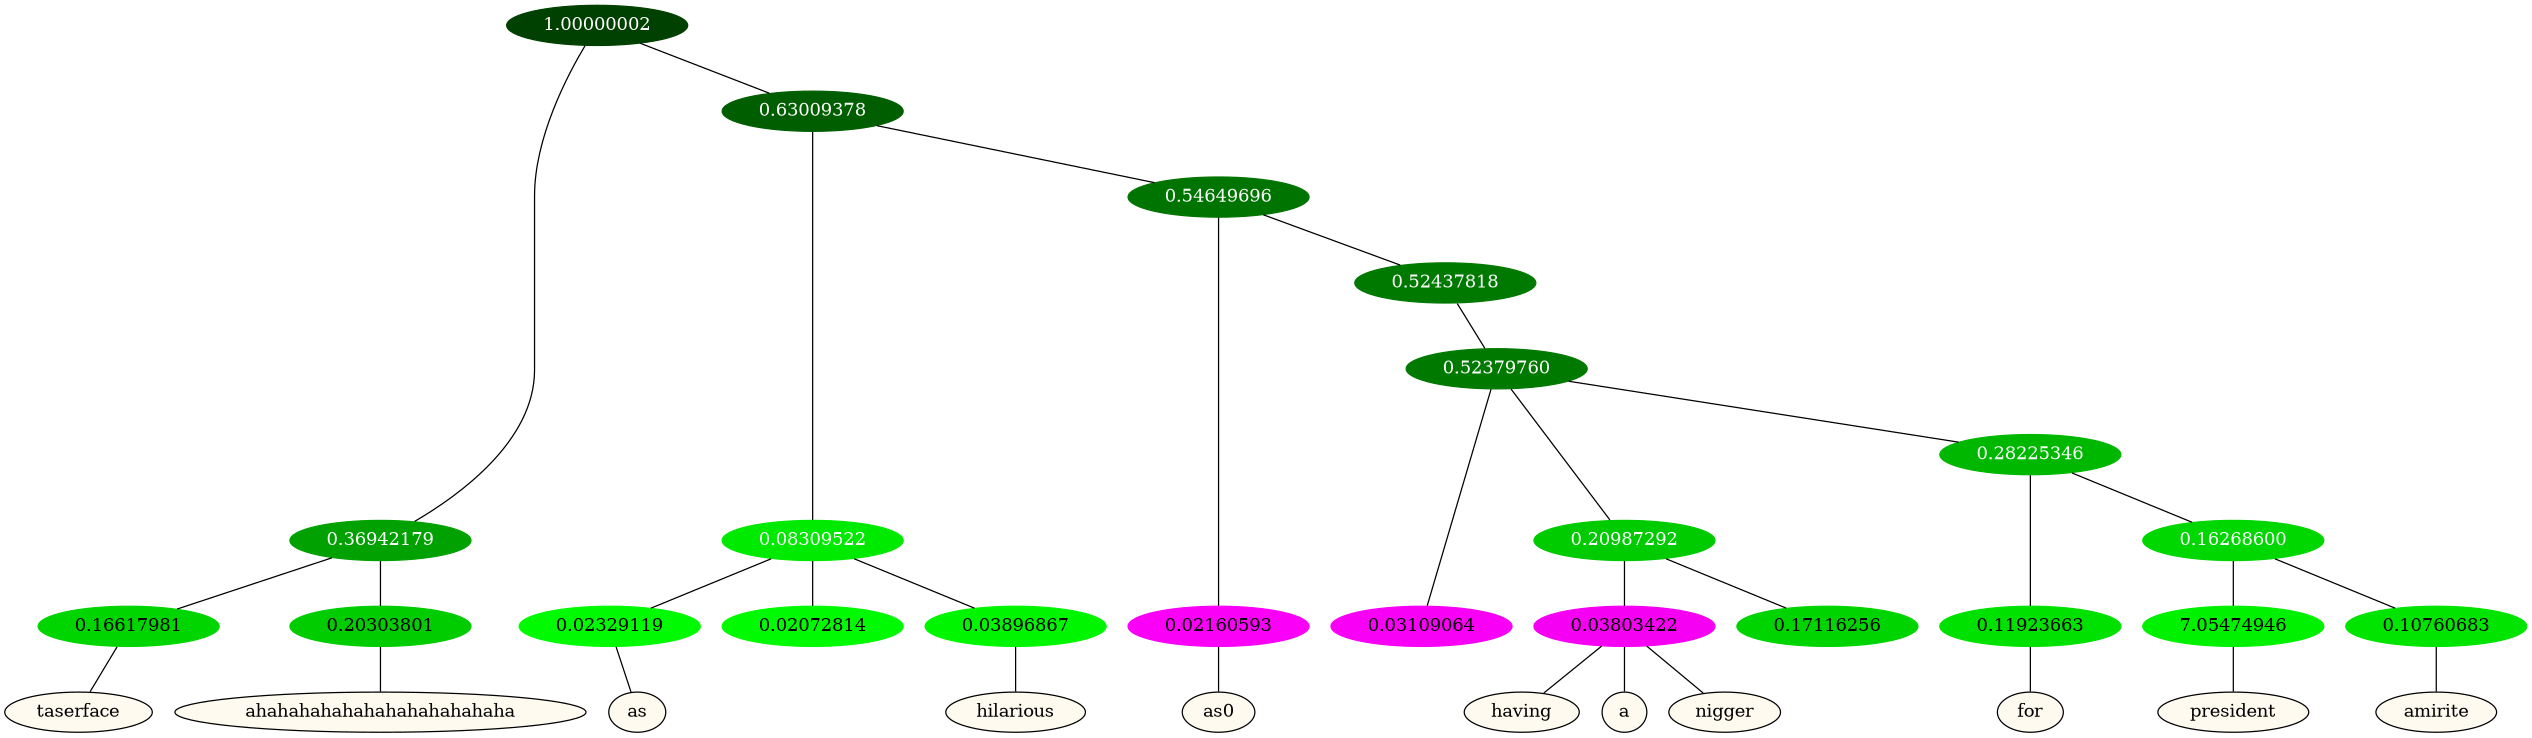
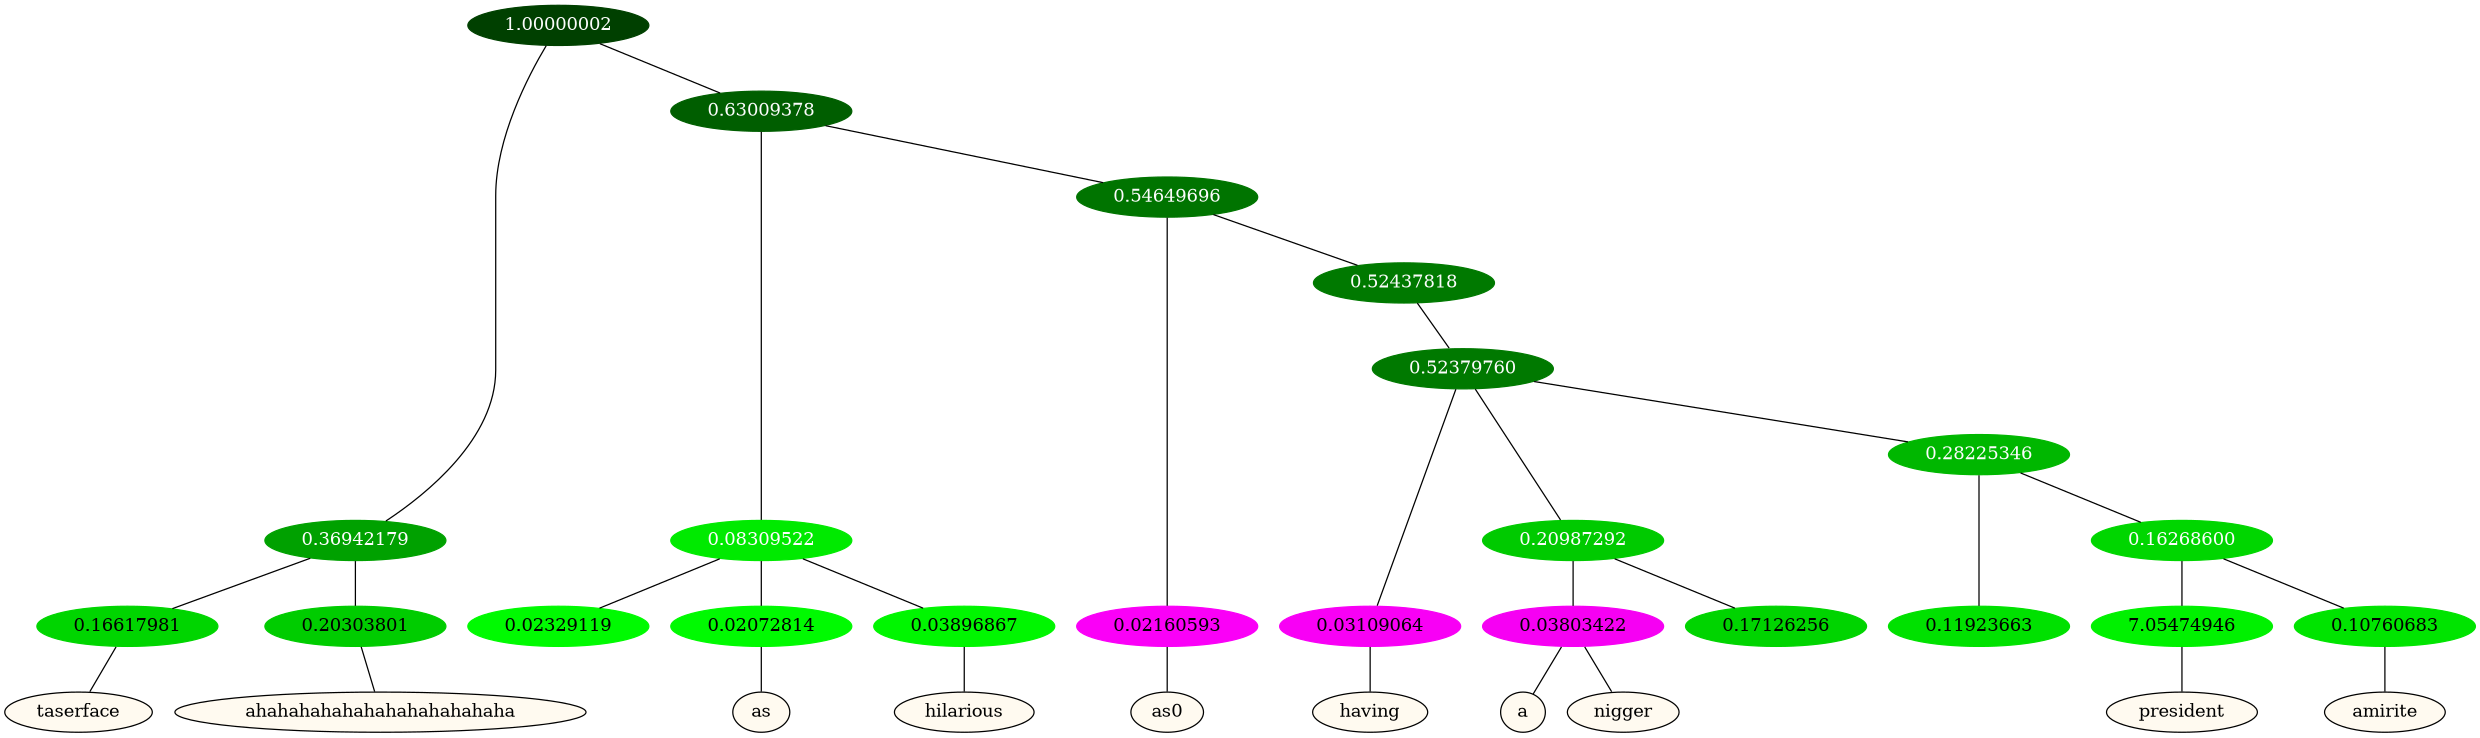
(1827, 626) -> (1776, 626)
(624, 670) -> (761, 669)
(1573, 670) -> (1370, 669)
(2030, 712) -> none
